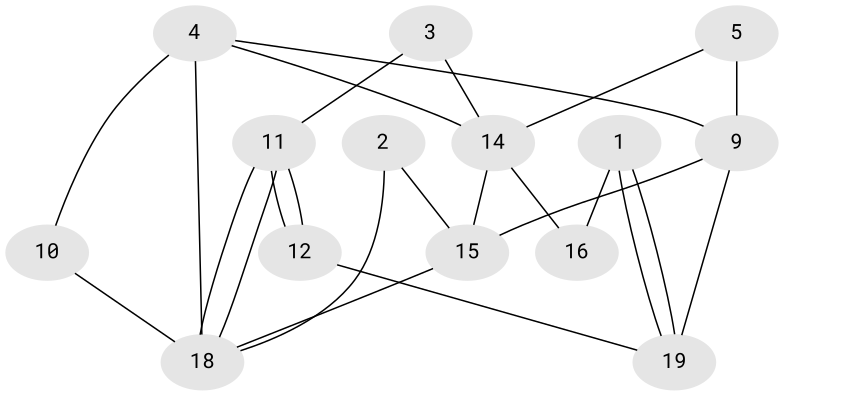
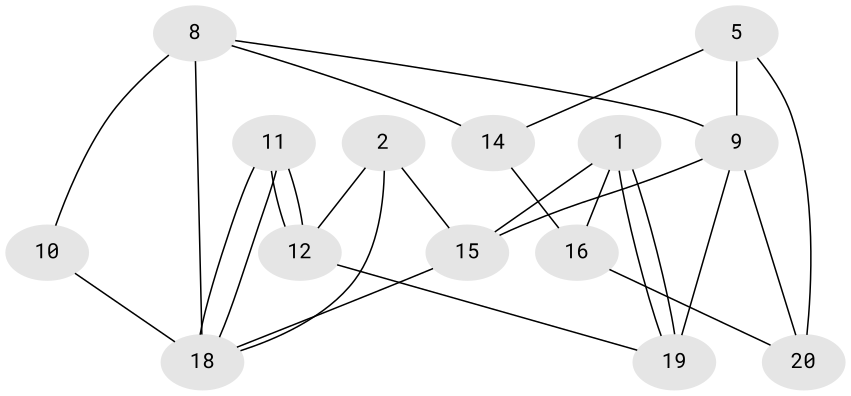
(195, 33) -> (195, 33)
(431, 33) -> none
none -> (342, 198)
(480, 198) -> (546, 196)
none -> (804, 362)
